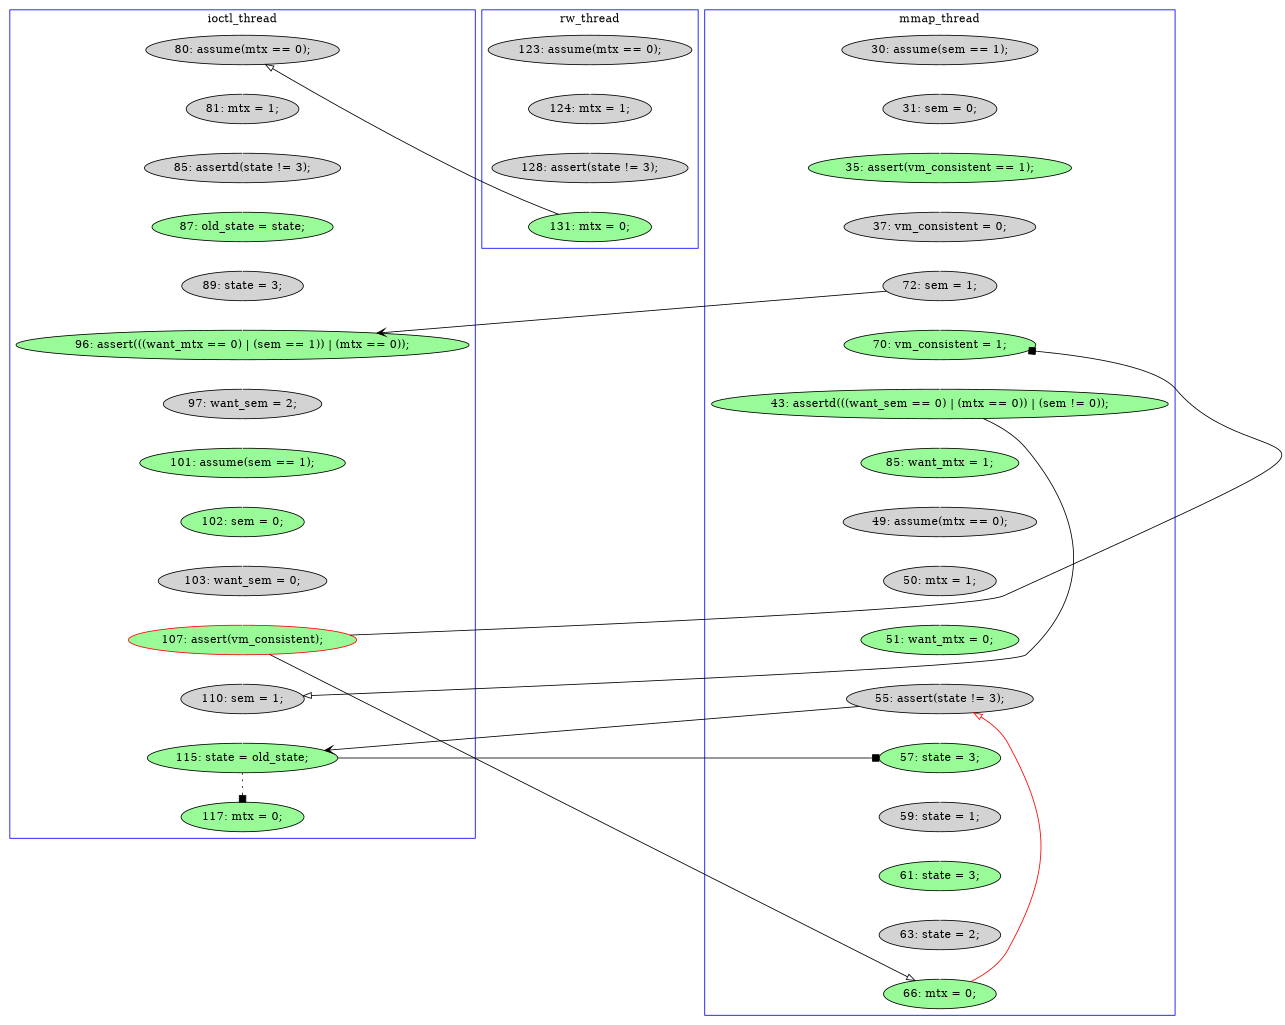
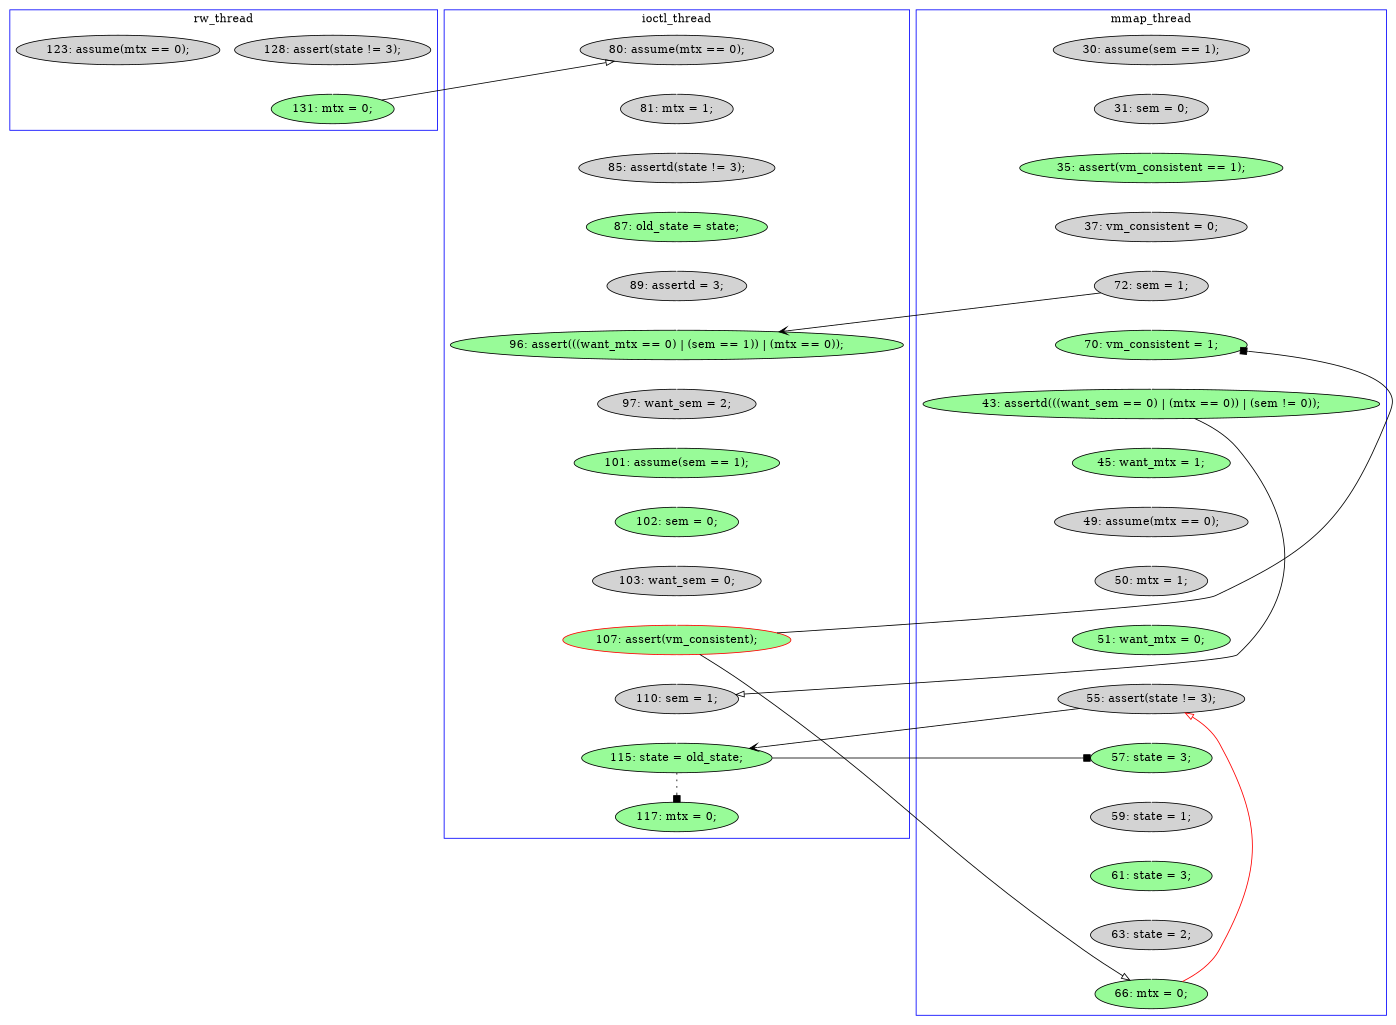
(590, 109) -> none
(243, 286) -> (677, 286)
(940, 463) -> (1151, 463)
